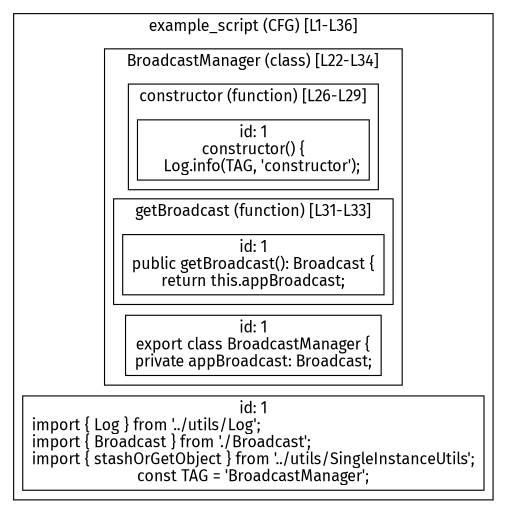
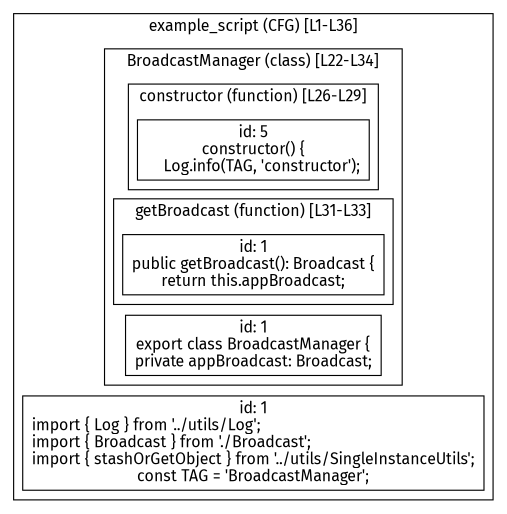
(253, 150) -> (253, 150)
